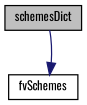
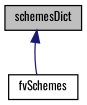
(51, 46) -> (35, 59)
